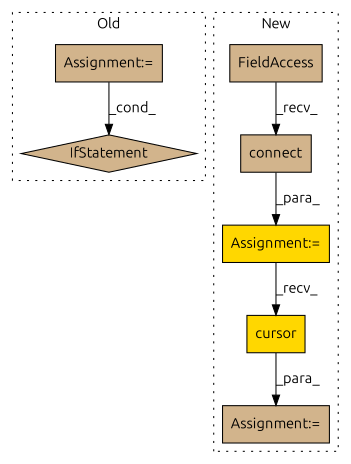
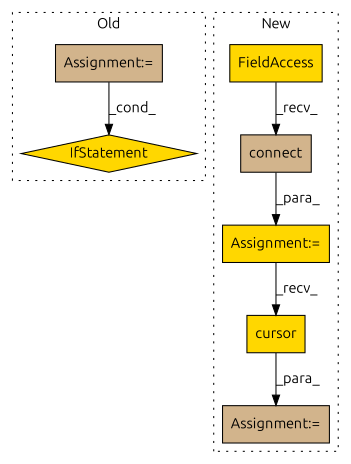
(276, 63) -> (276, 63)
(109, 154) -> (109, 154)
